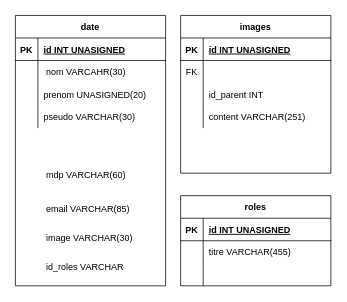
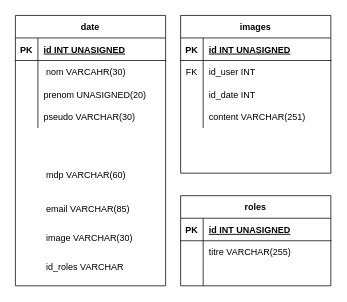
none -> (267, 72)
(239, 95) -> (234, 95)
(252, 252) -> (252, 252)
